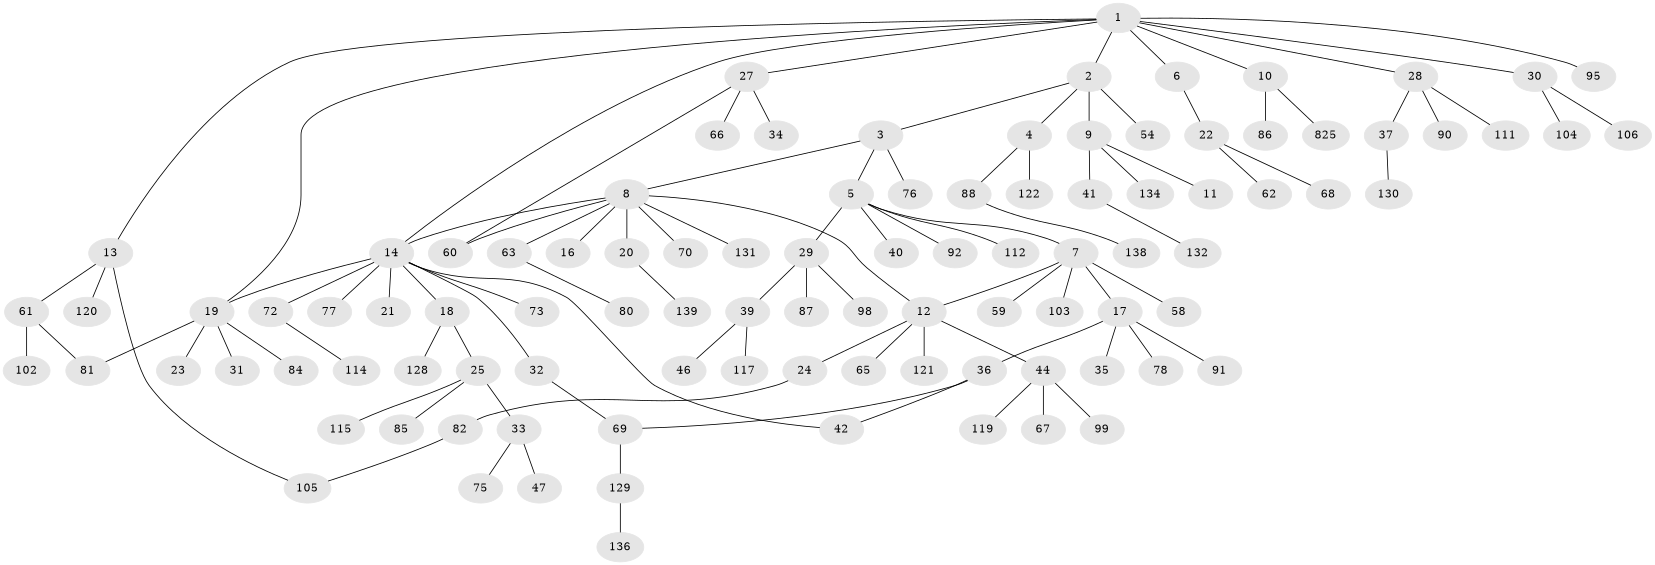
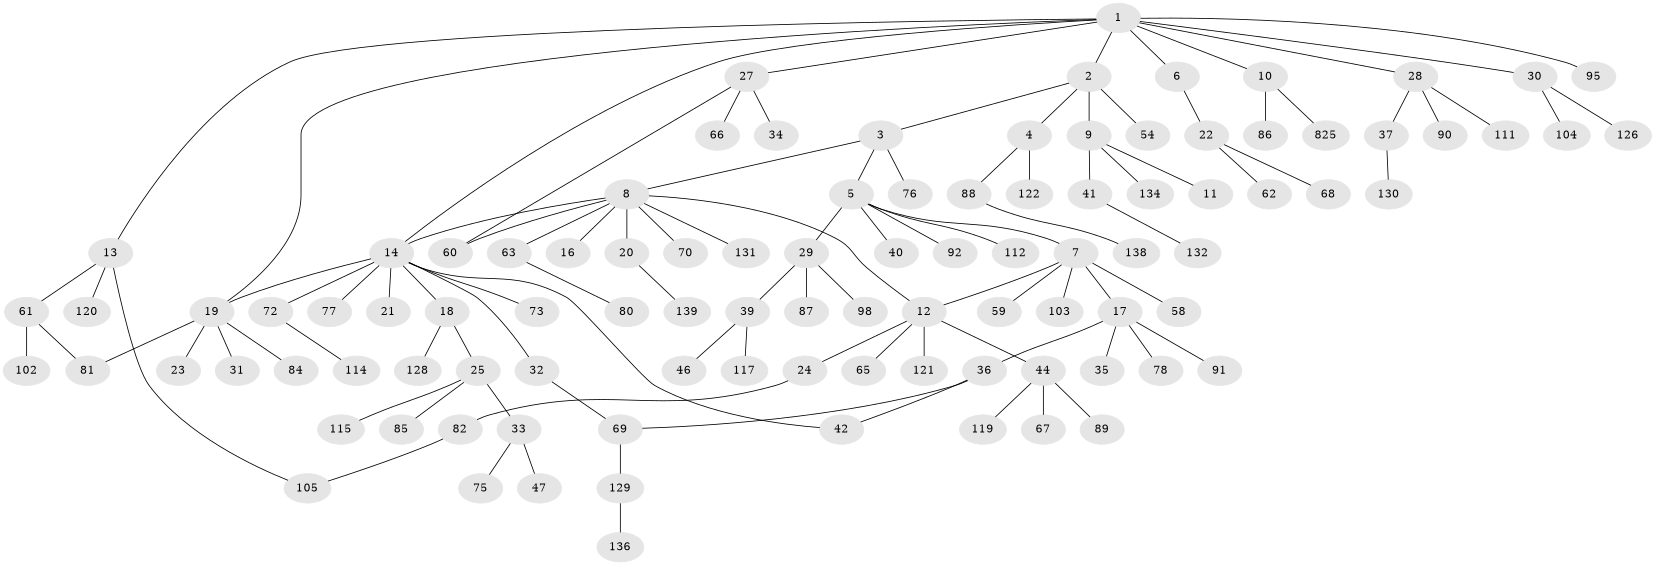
(1628, 136) -> (1628, 136)
(1102, 430) -> (1102, 430)
